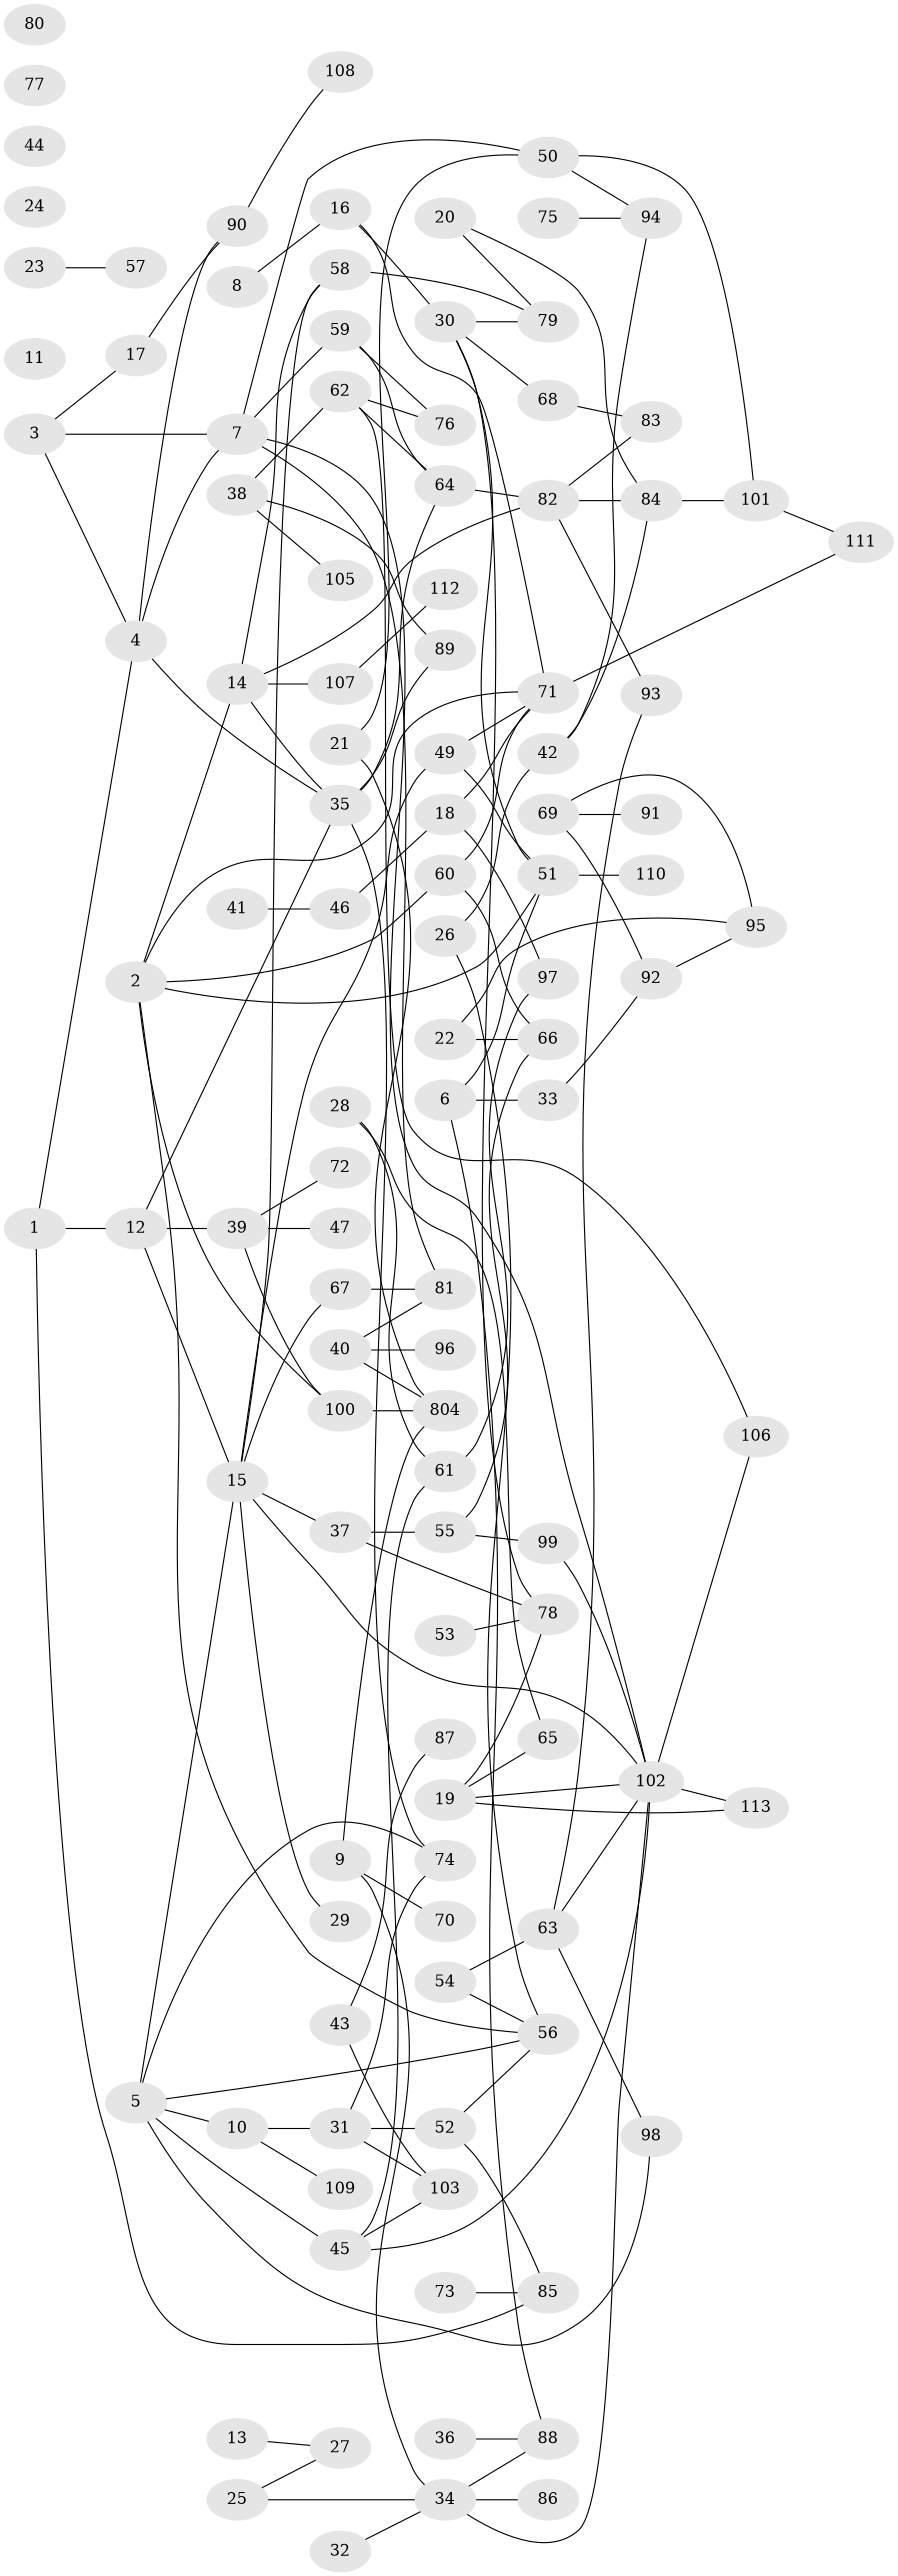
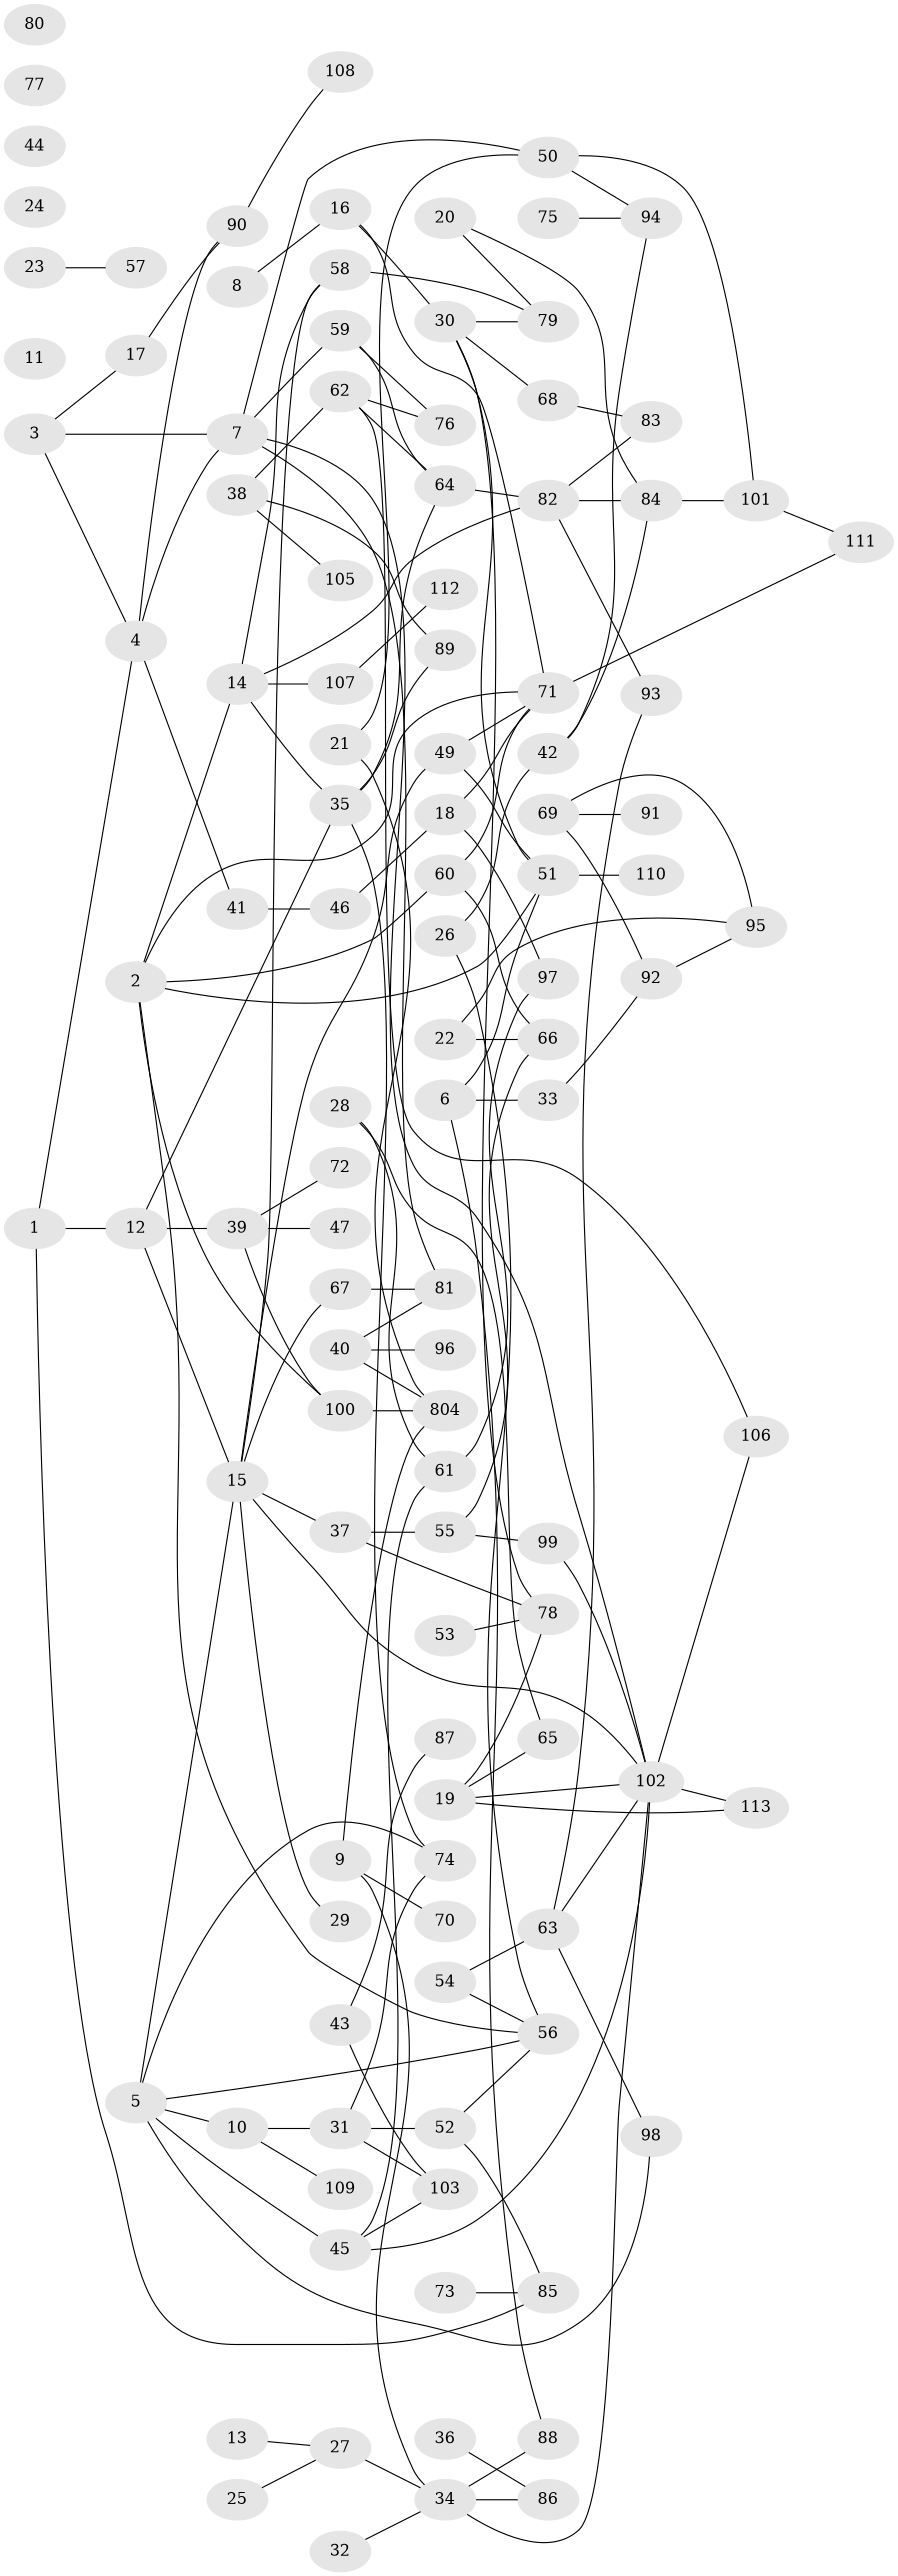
(229, 732) -> (187, 775)
(497, 2439) -> (490, 2465)
(341, 2500) -> (393, 2474)
